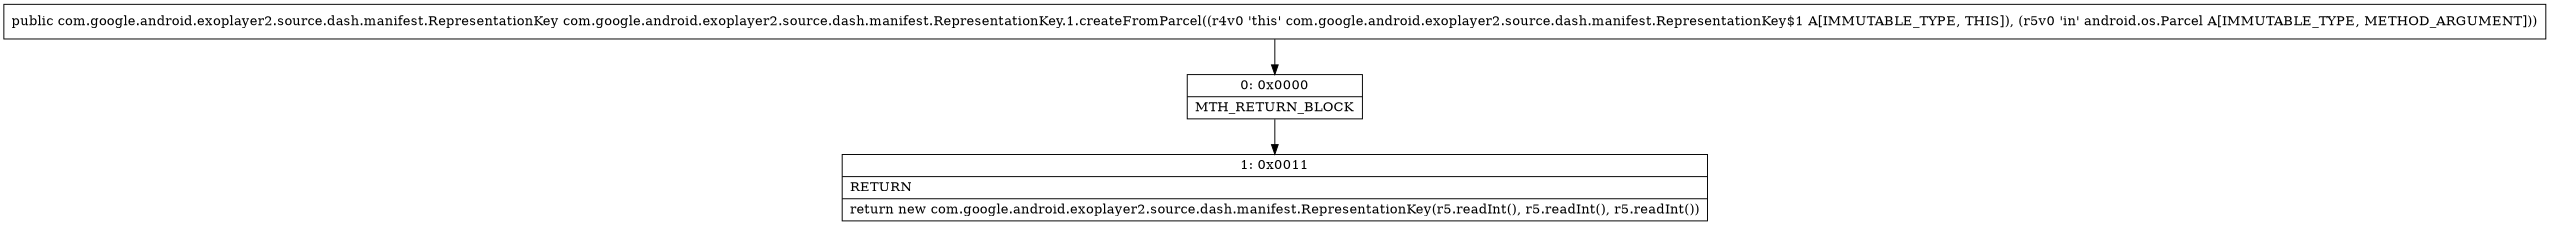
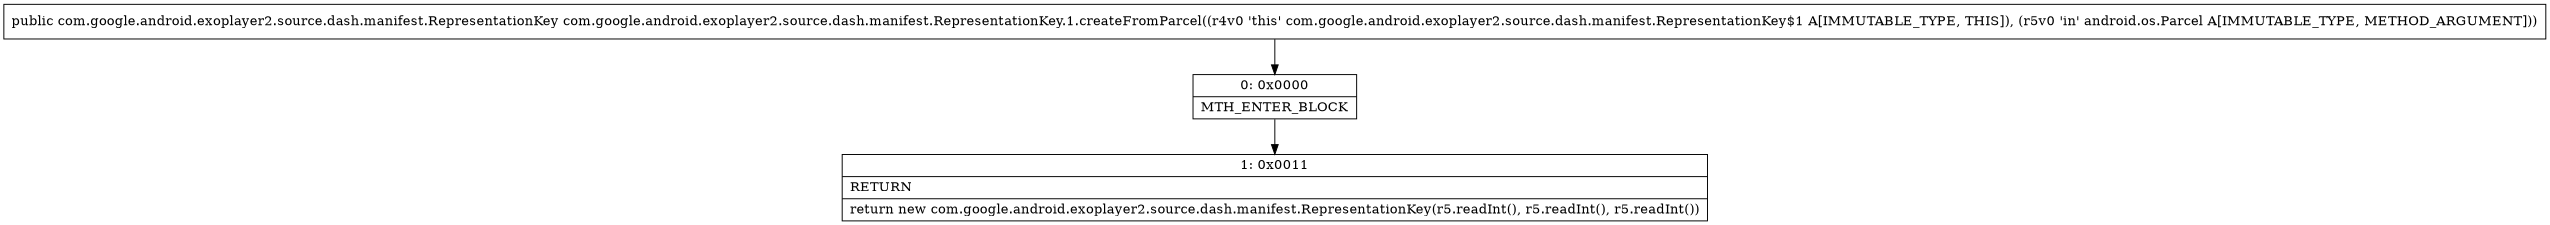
(1275, 107) -> (1275, 107)
